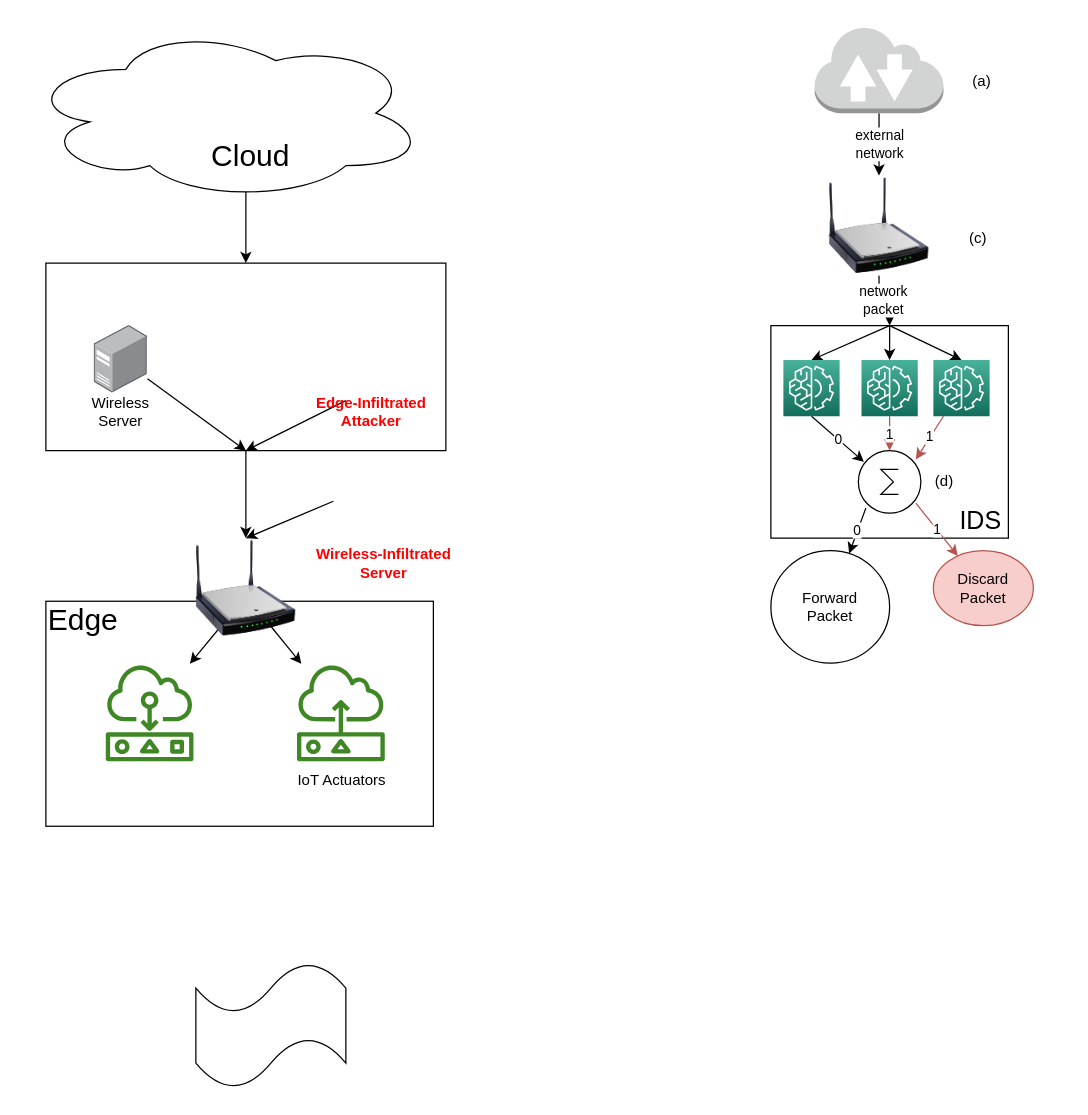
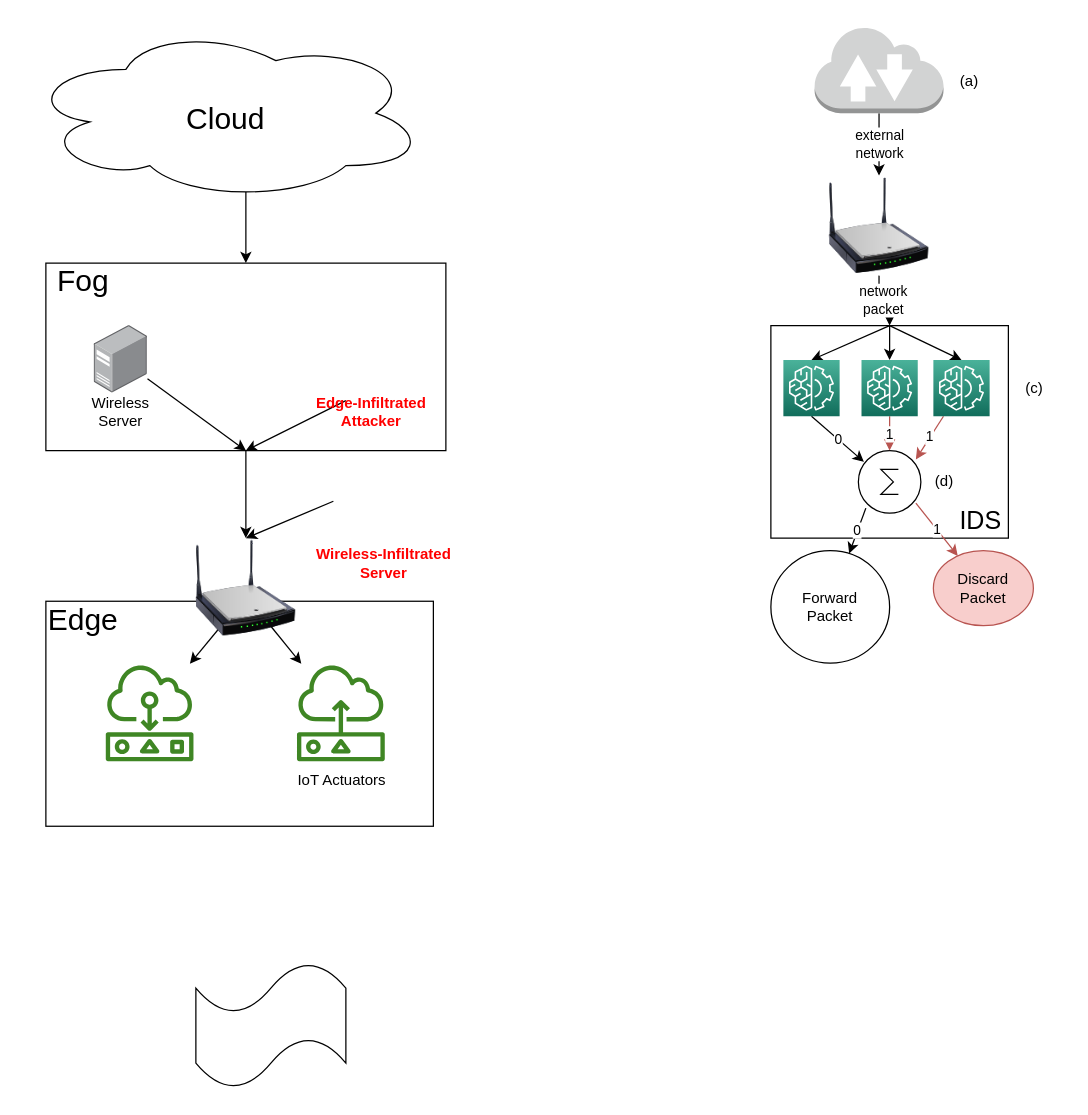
(982, 82) -> (969, 82)
(251, 157) -> (226, 119)
(978, 238) -> (1034, 388)
none -> (83, 282)
